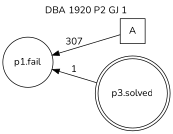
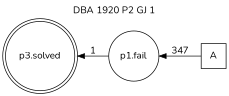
(74, 42) -> (180, 51)
(78, 77) -> (97, 56)
